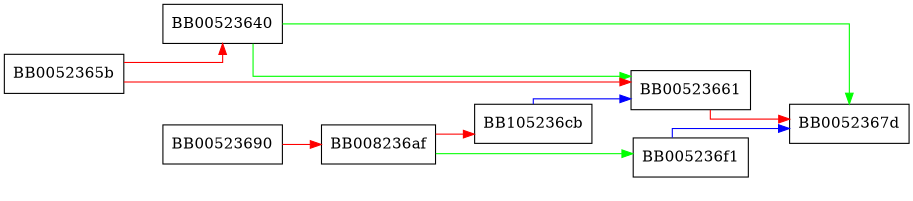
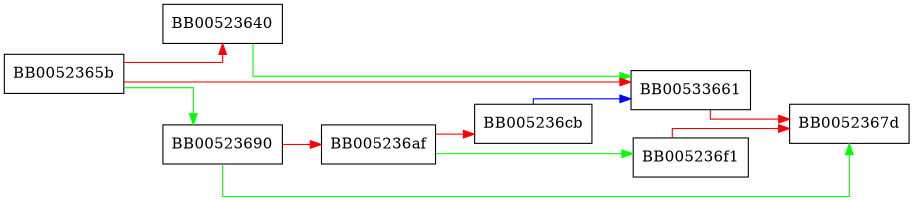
(601, 24) -> (541, 197)
none -> (193, 90)
(691, 90) -> (691, 90)
(533, 124) -> (533, 124)
(721, 129) -> (721, 129)
(379, 144) -> (379, 144)
